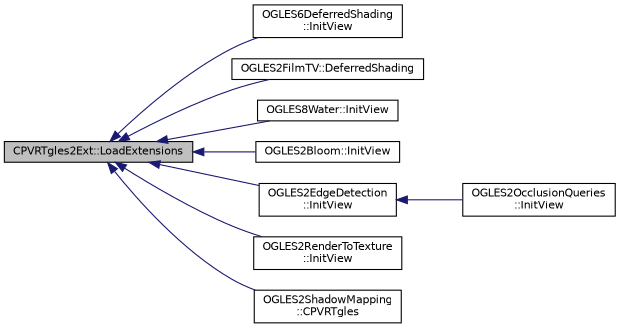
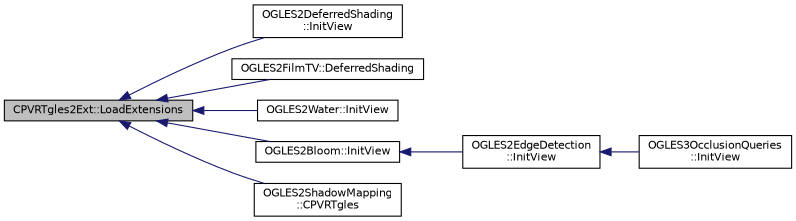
(328, 21) -> (328, 21)
(328, 111) -> (328, 111)
(209, 175) -> (437, 152)
(539, 200) -> (715, 152)
(328, 253) -> none
